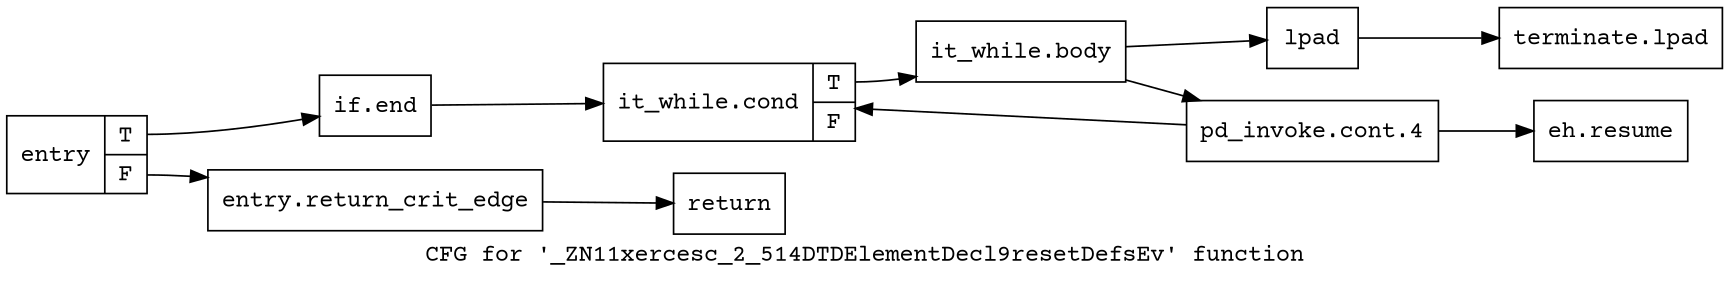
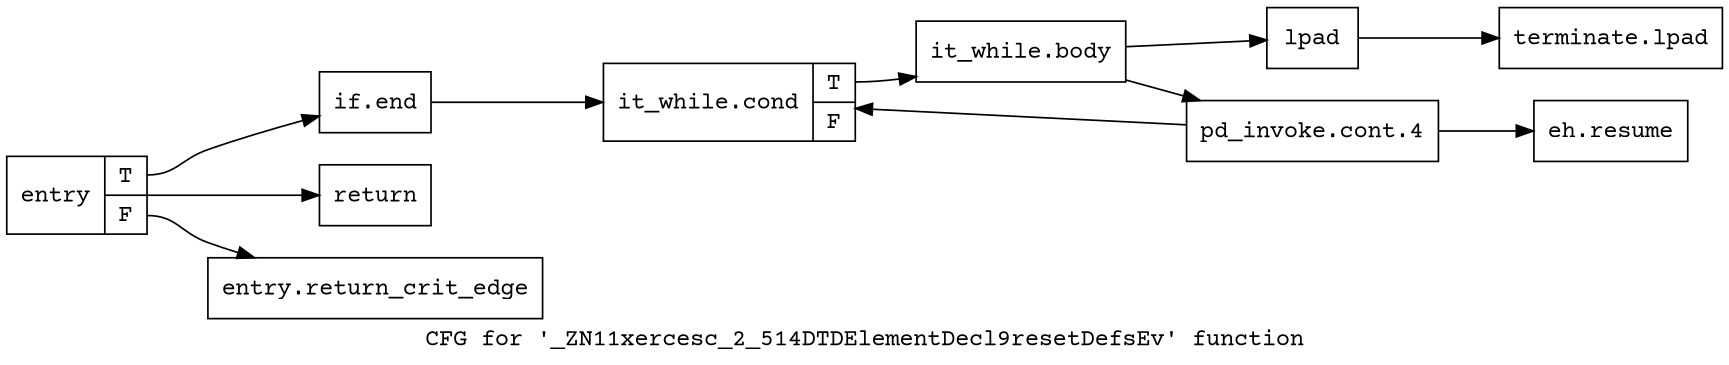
(600, 202) -> (225, 195)
